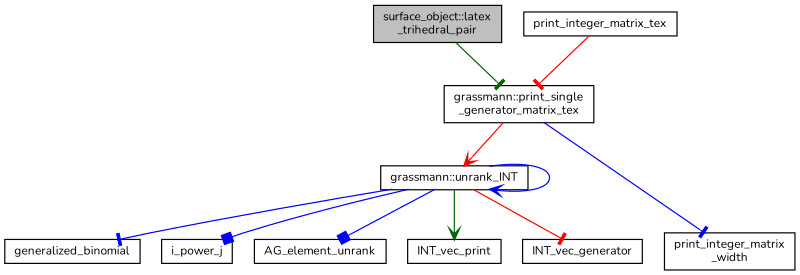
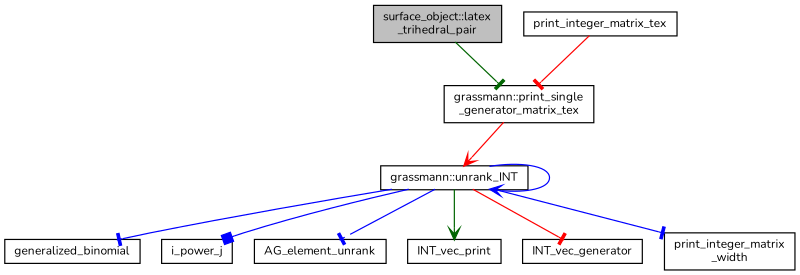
(622, 176) -> (576, 211)
(393, 212) -> (393, 212)
